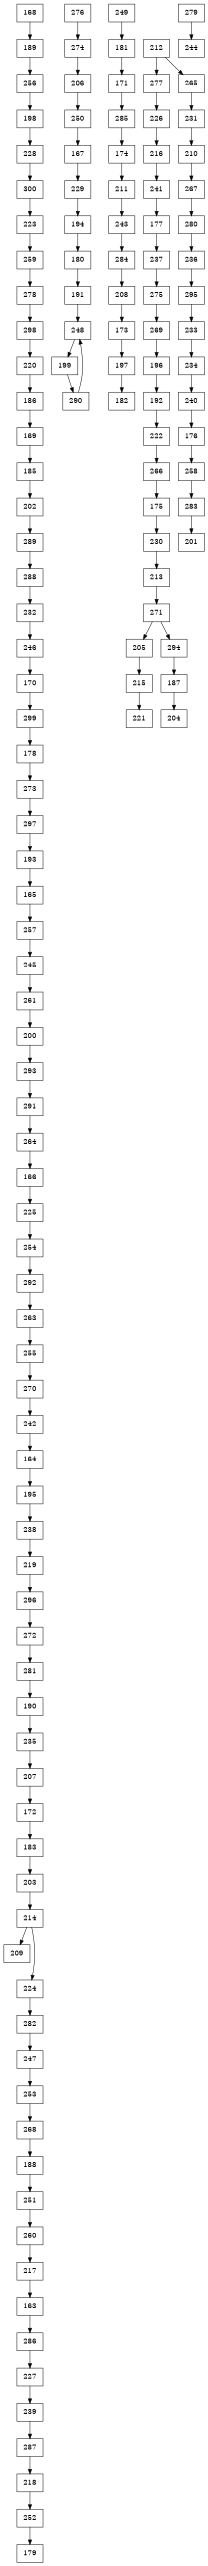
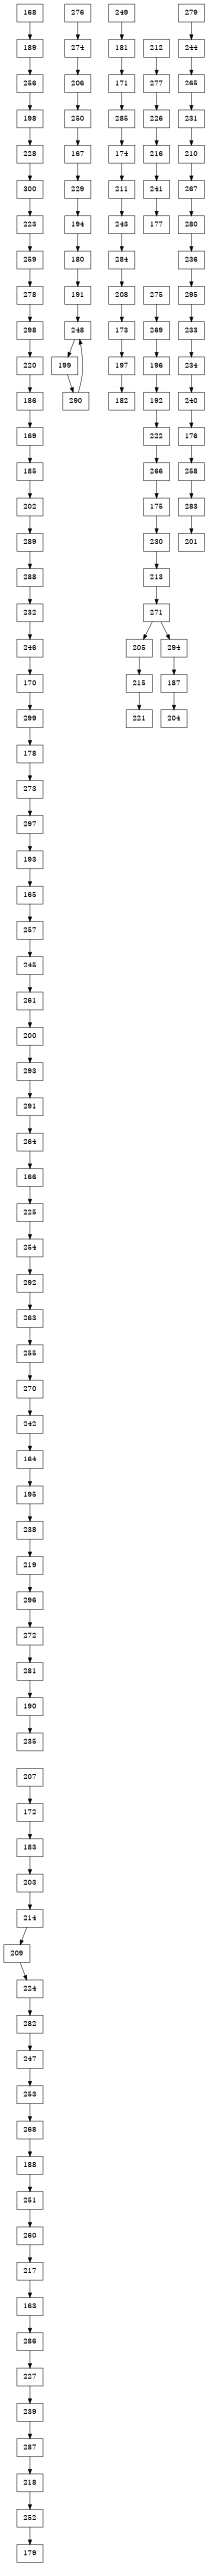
(172, 64) -> (191, 64)
(157, 260) -> none
(30, 1757) -> none
(35, 1951) -> (23, 1969)
